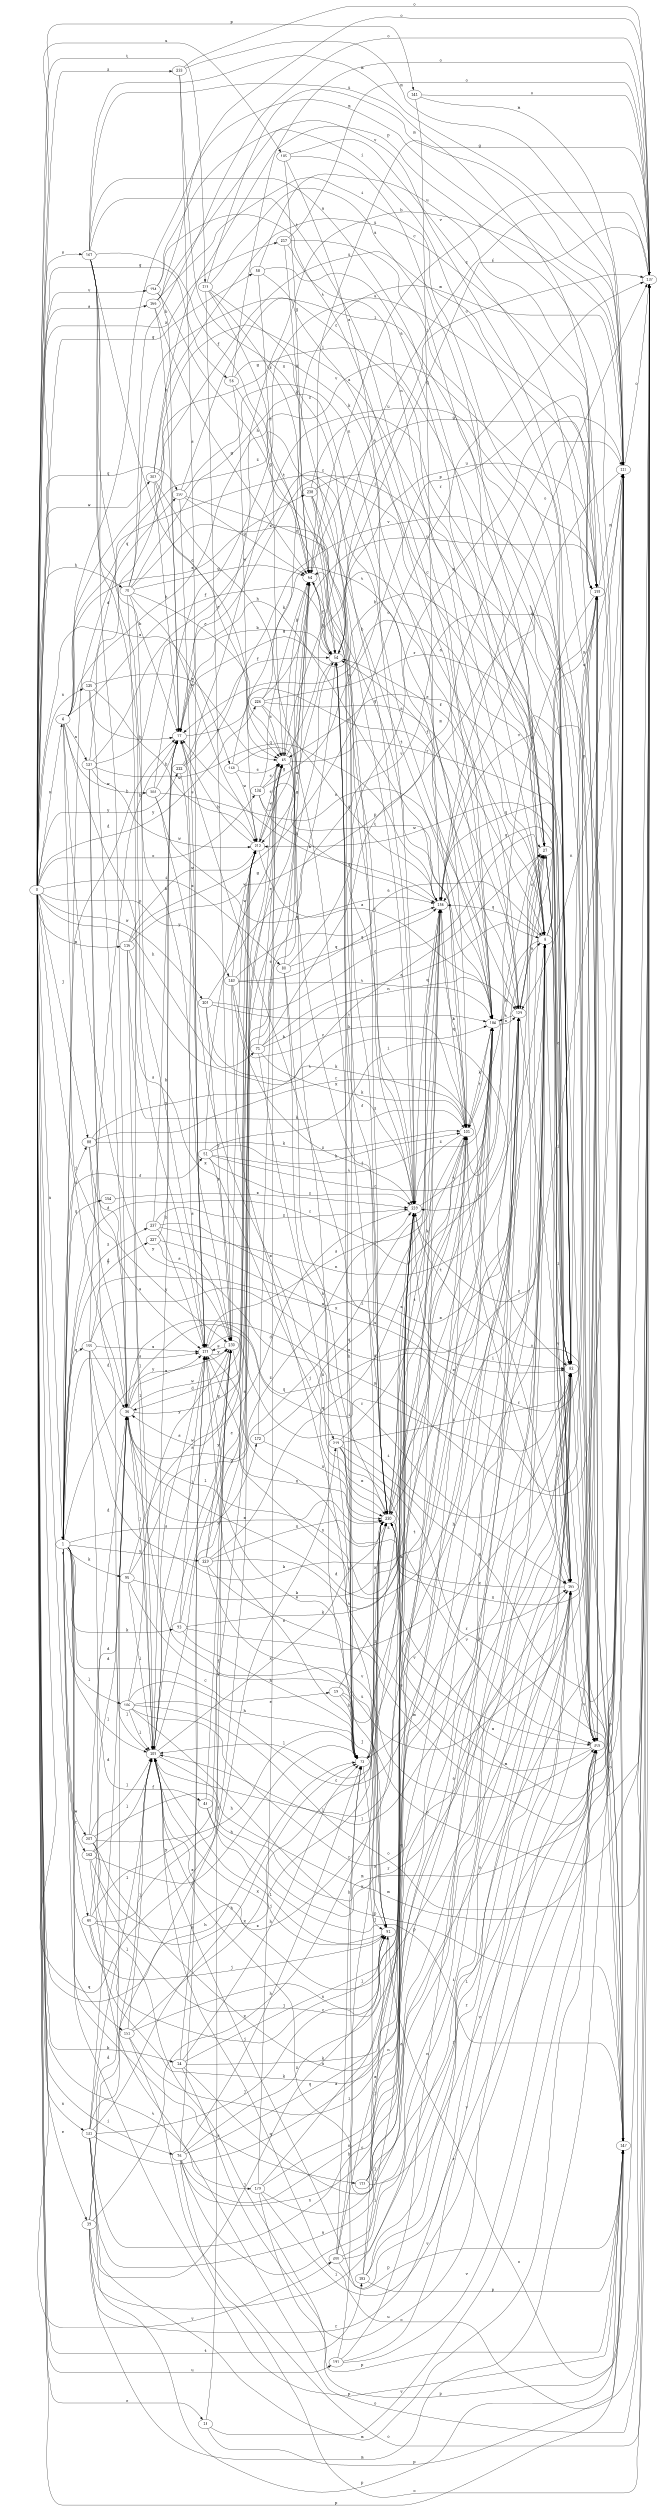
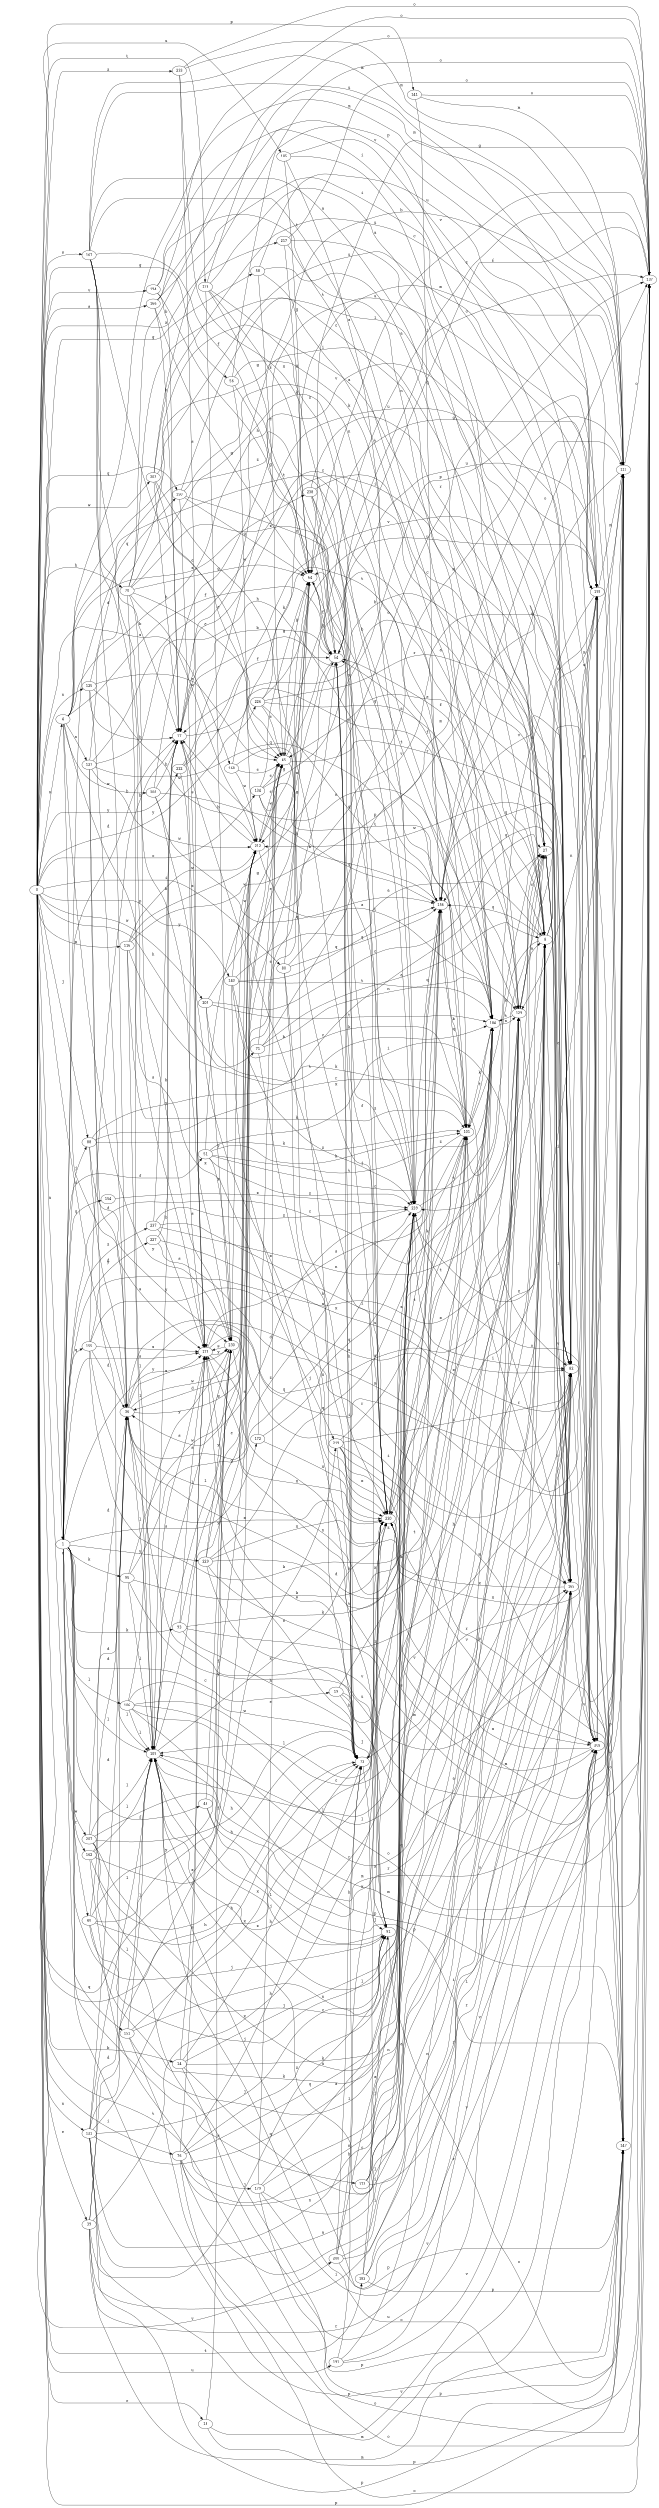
(364, 1096) -> none
(97, 1613) -> (76, 1720)
(245, 1711) -> (245, 1711)
